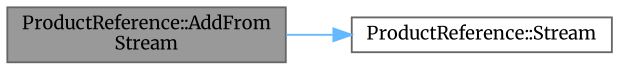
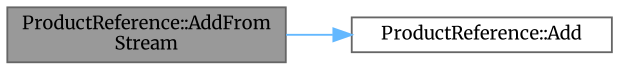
(482, 35) -> (482, 35)
